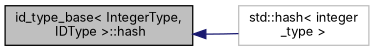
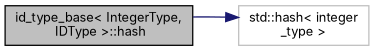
(222, 34) -> (209, 17)
